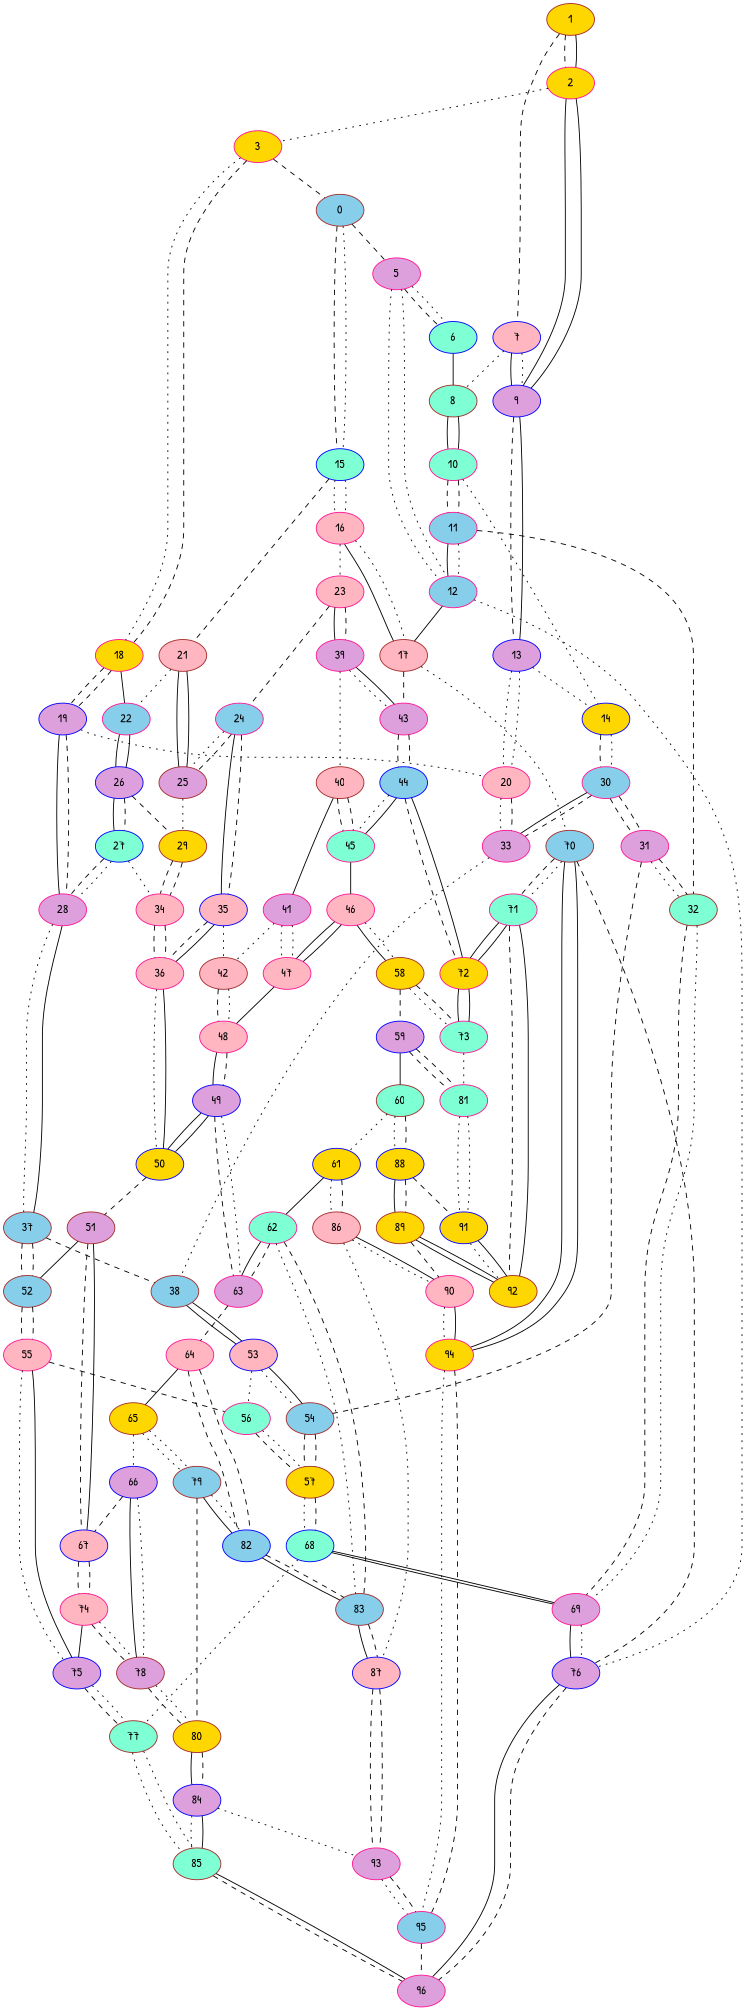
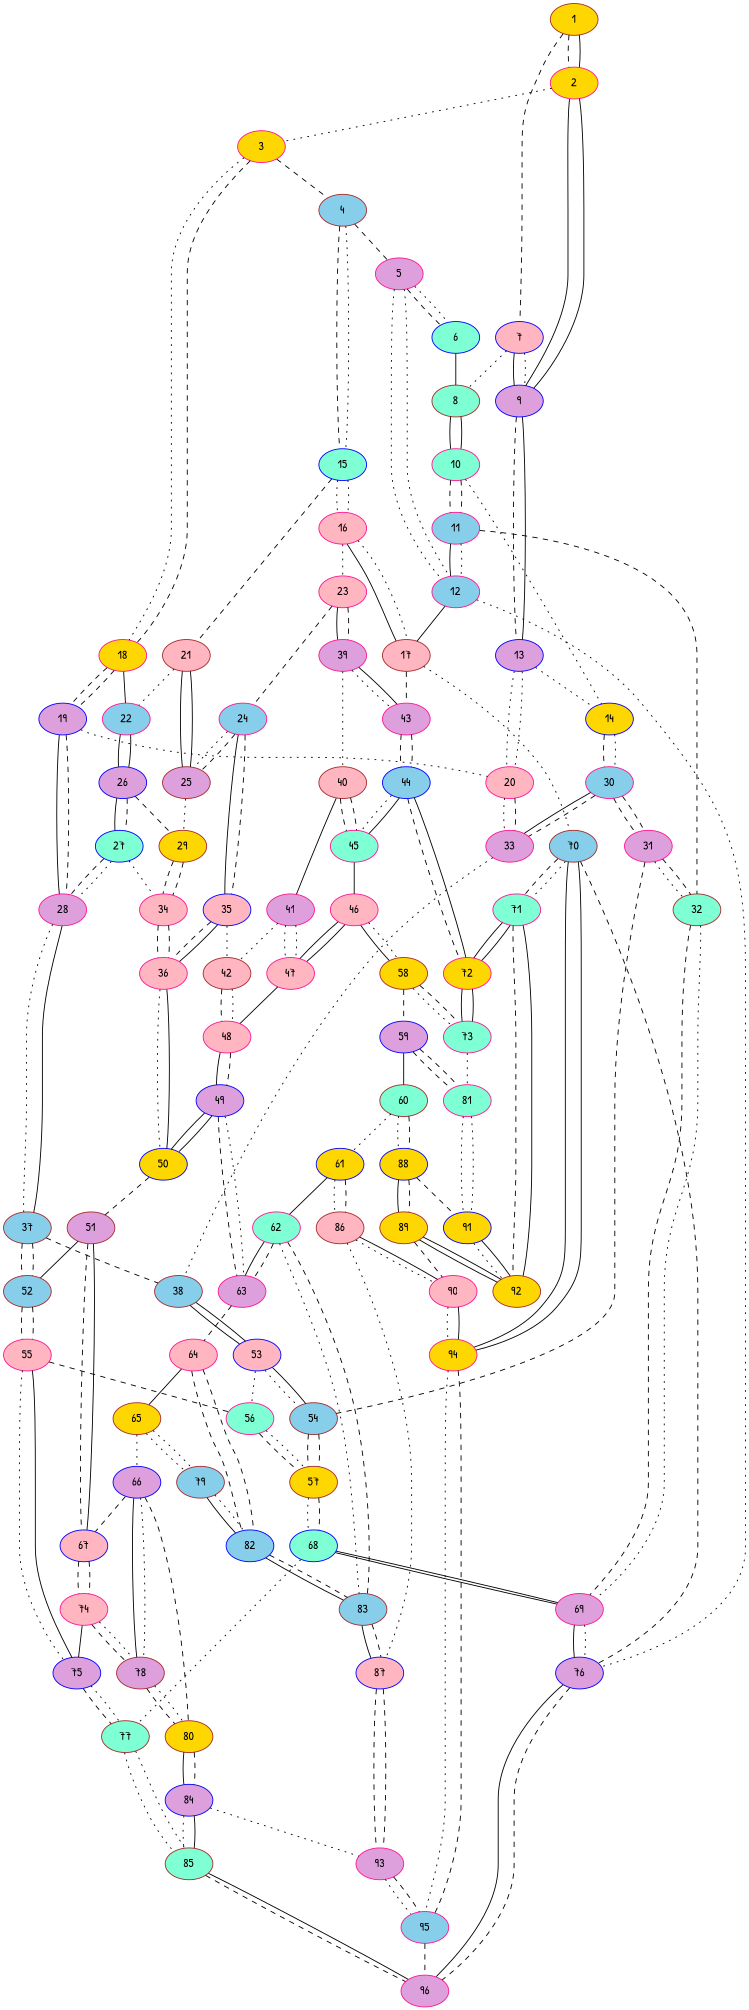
(340, 210) -> (343, 210)
(197, 1609) -> (176, 1607)
